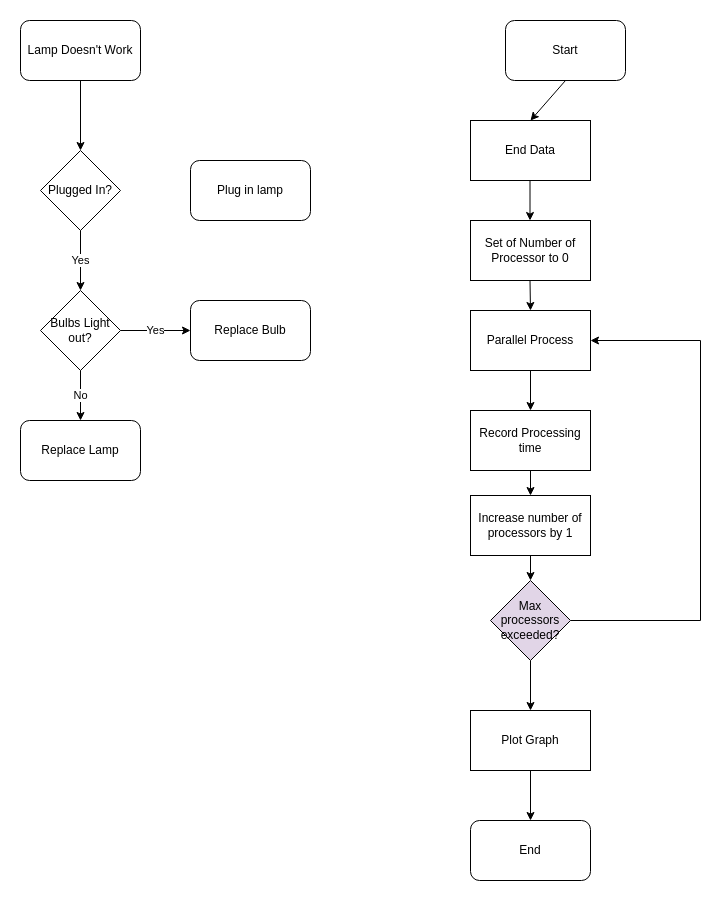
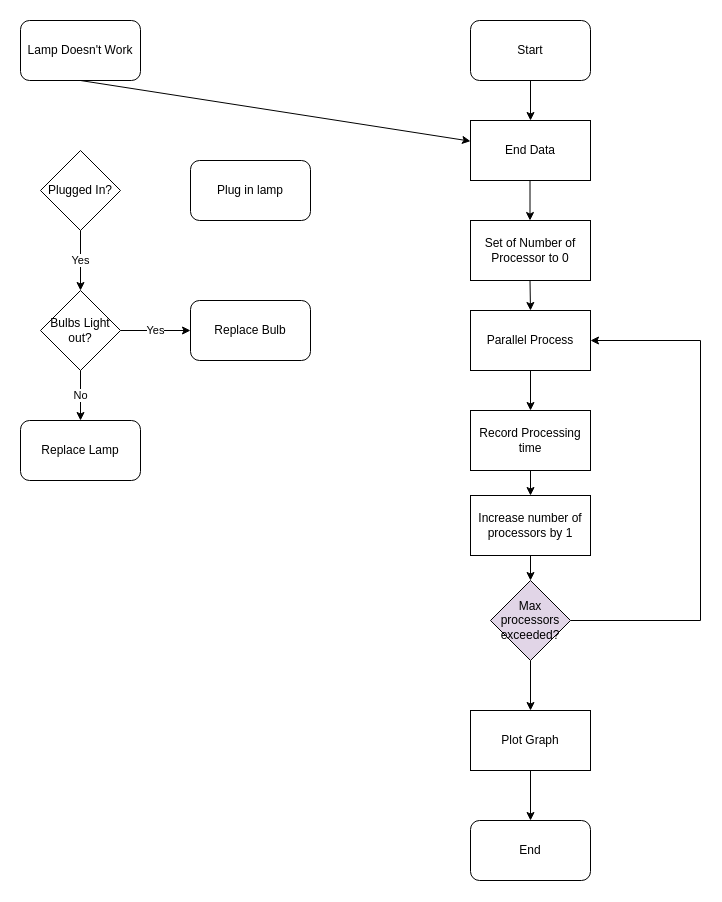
(566, 51) -> (531, 51)
(81, 112) -> (272, 110)
